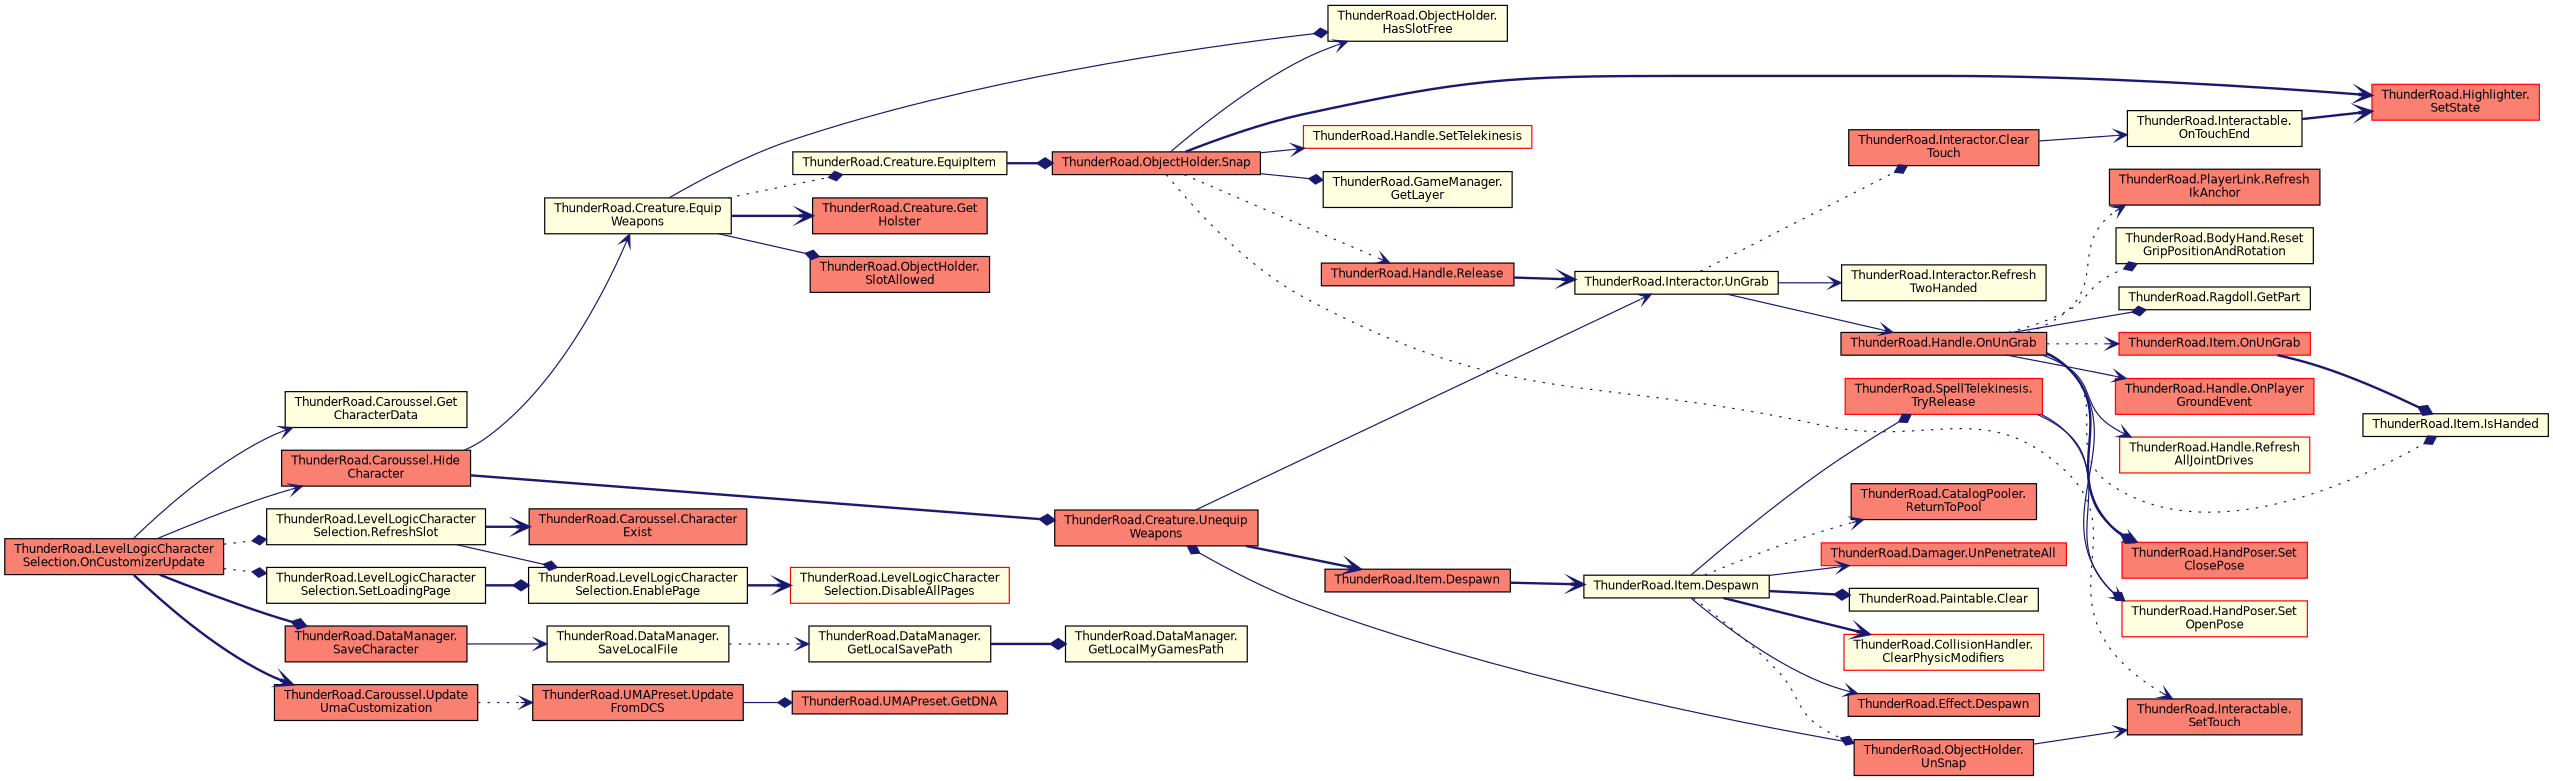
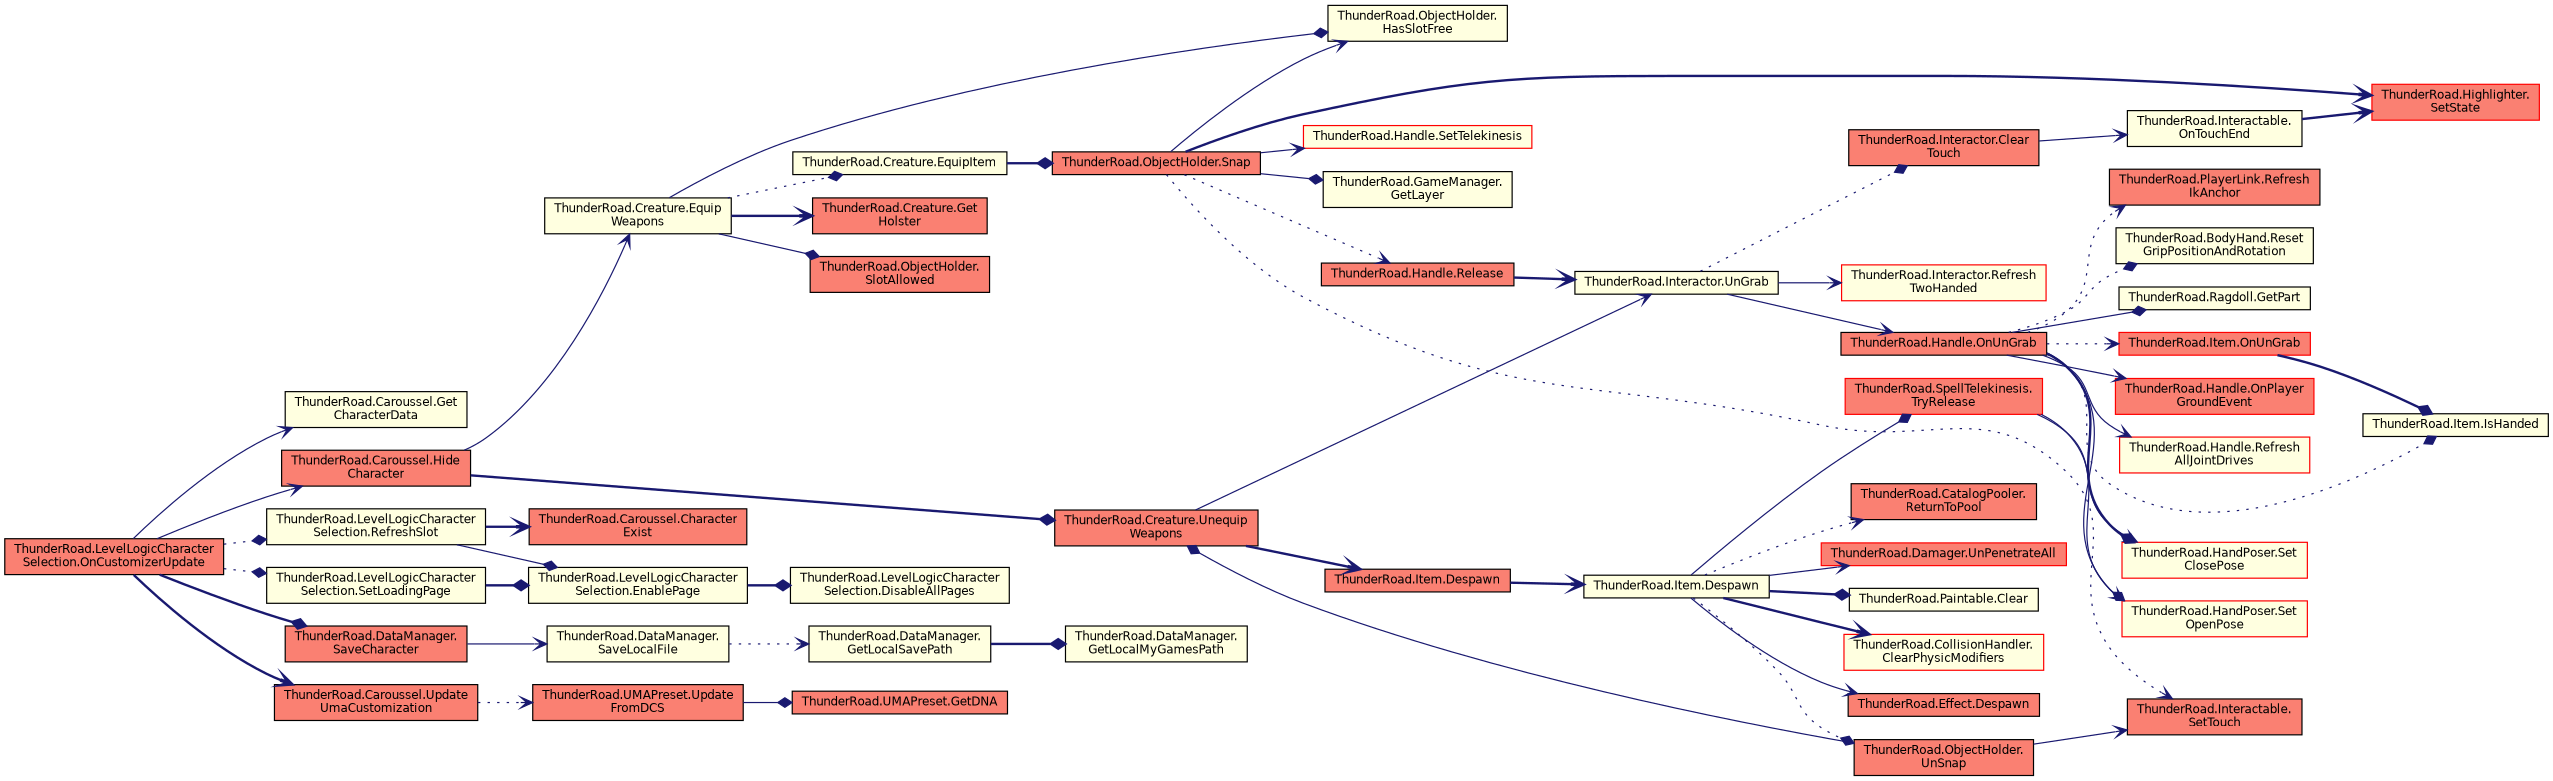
(1944, 283) -> (1944, 283)
(2215, 560) -> (2215, 560)
(763, 585) -> (762, 585)
(900, 585) -> (900, 585)
